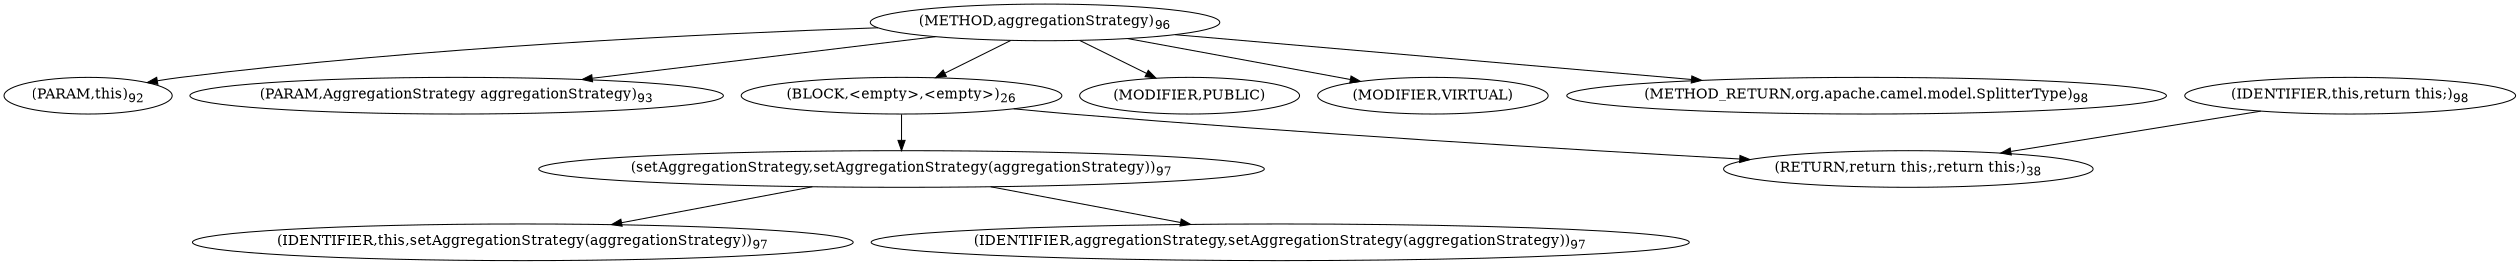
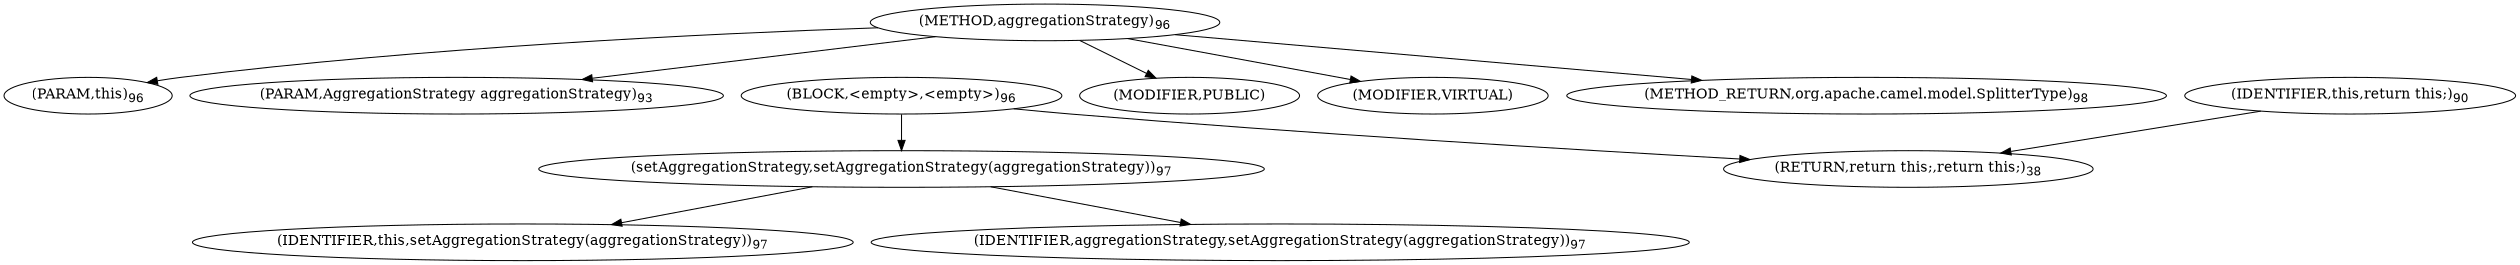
(978, 57) -> none
(136, 94) -> (136, 94)
(1008, 94) -> (1008, 94)
(2461, 94) -> (2461, 94)
